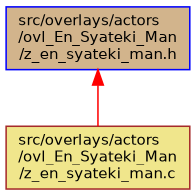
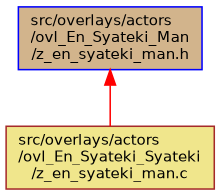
(98, 158) -> (110, 158)
